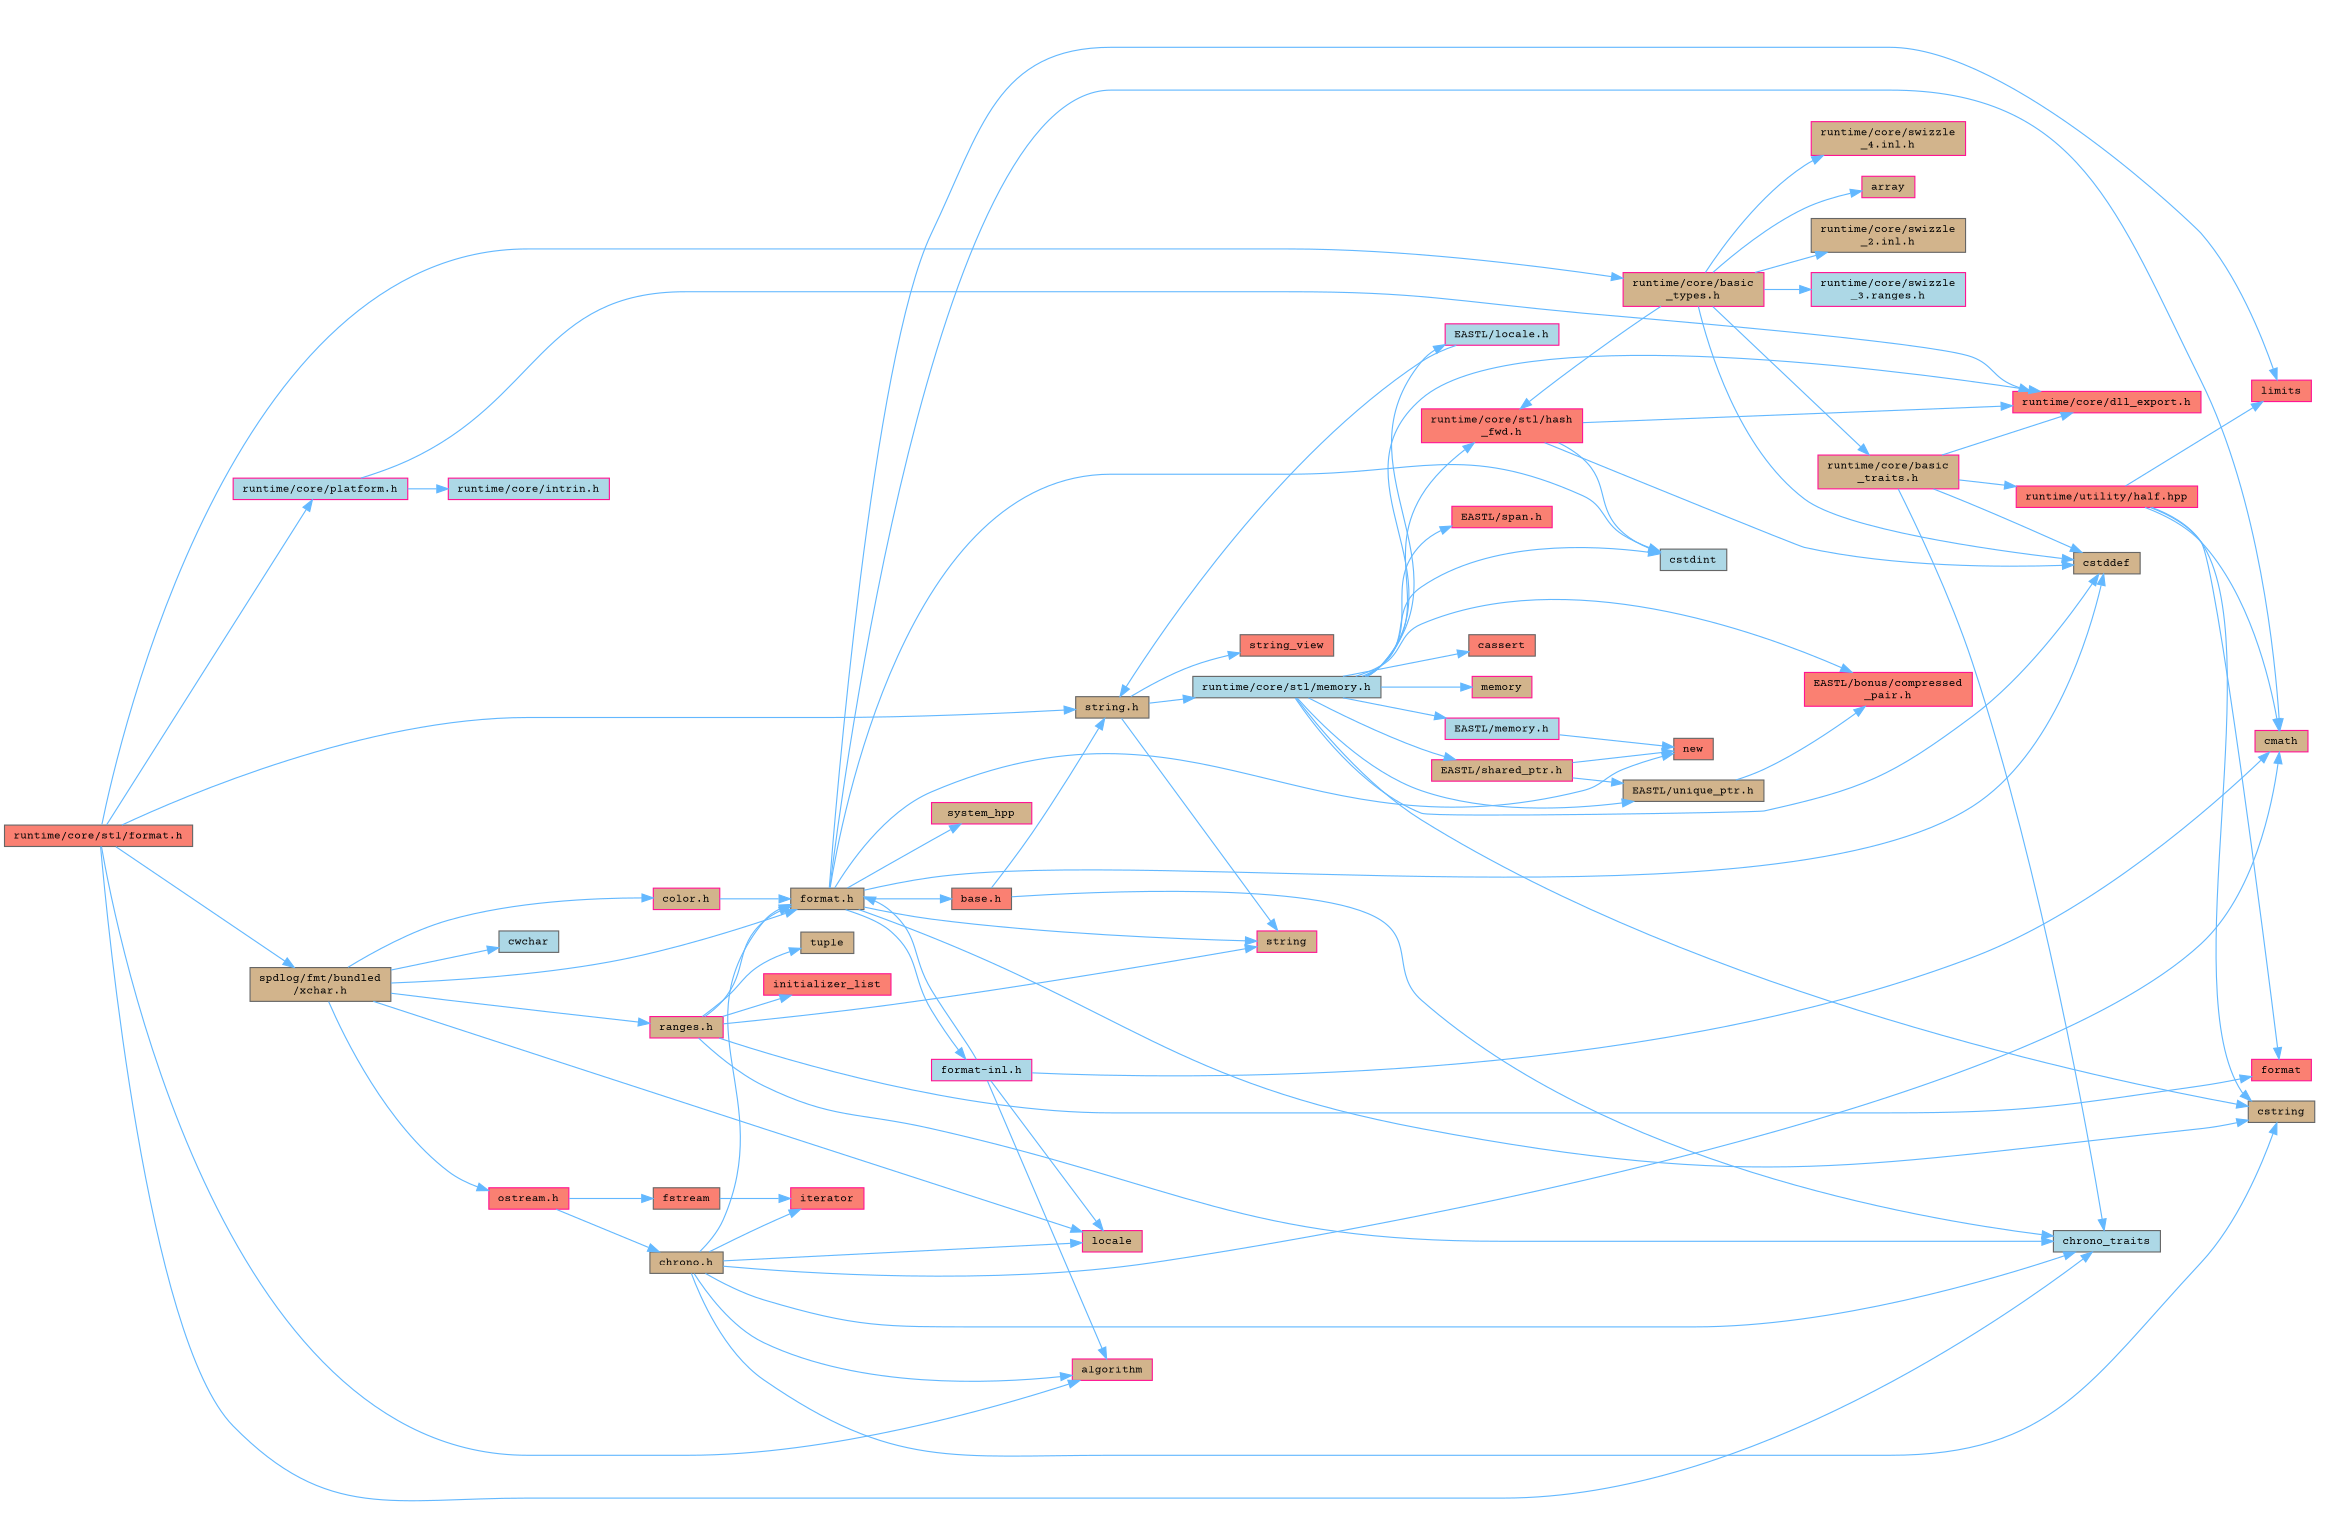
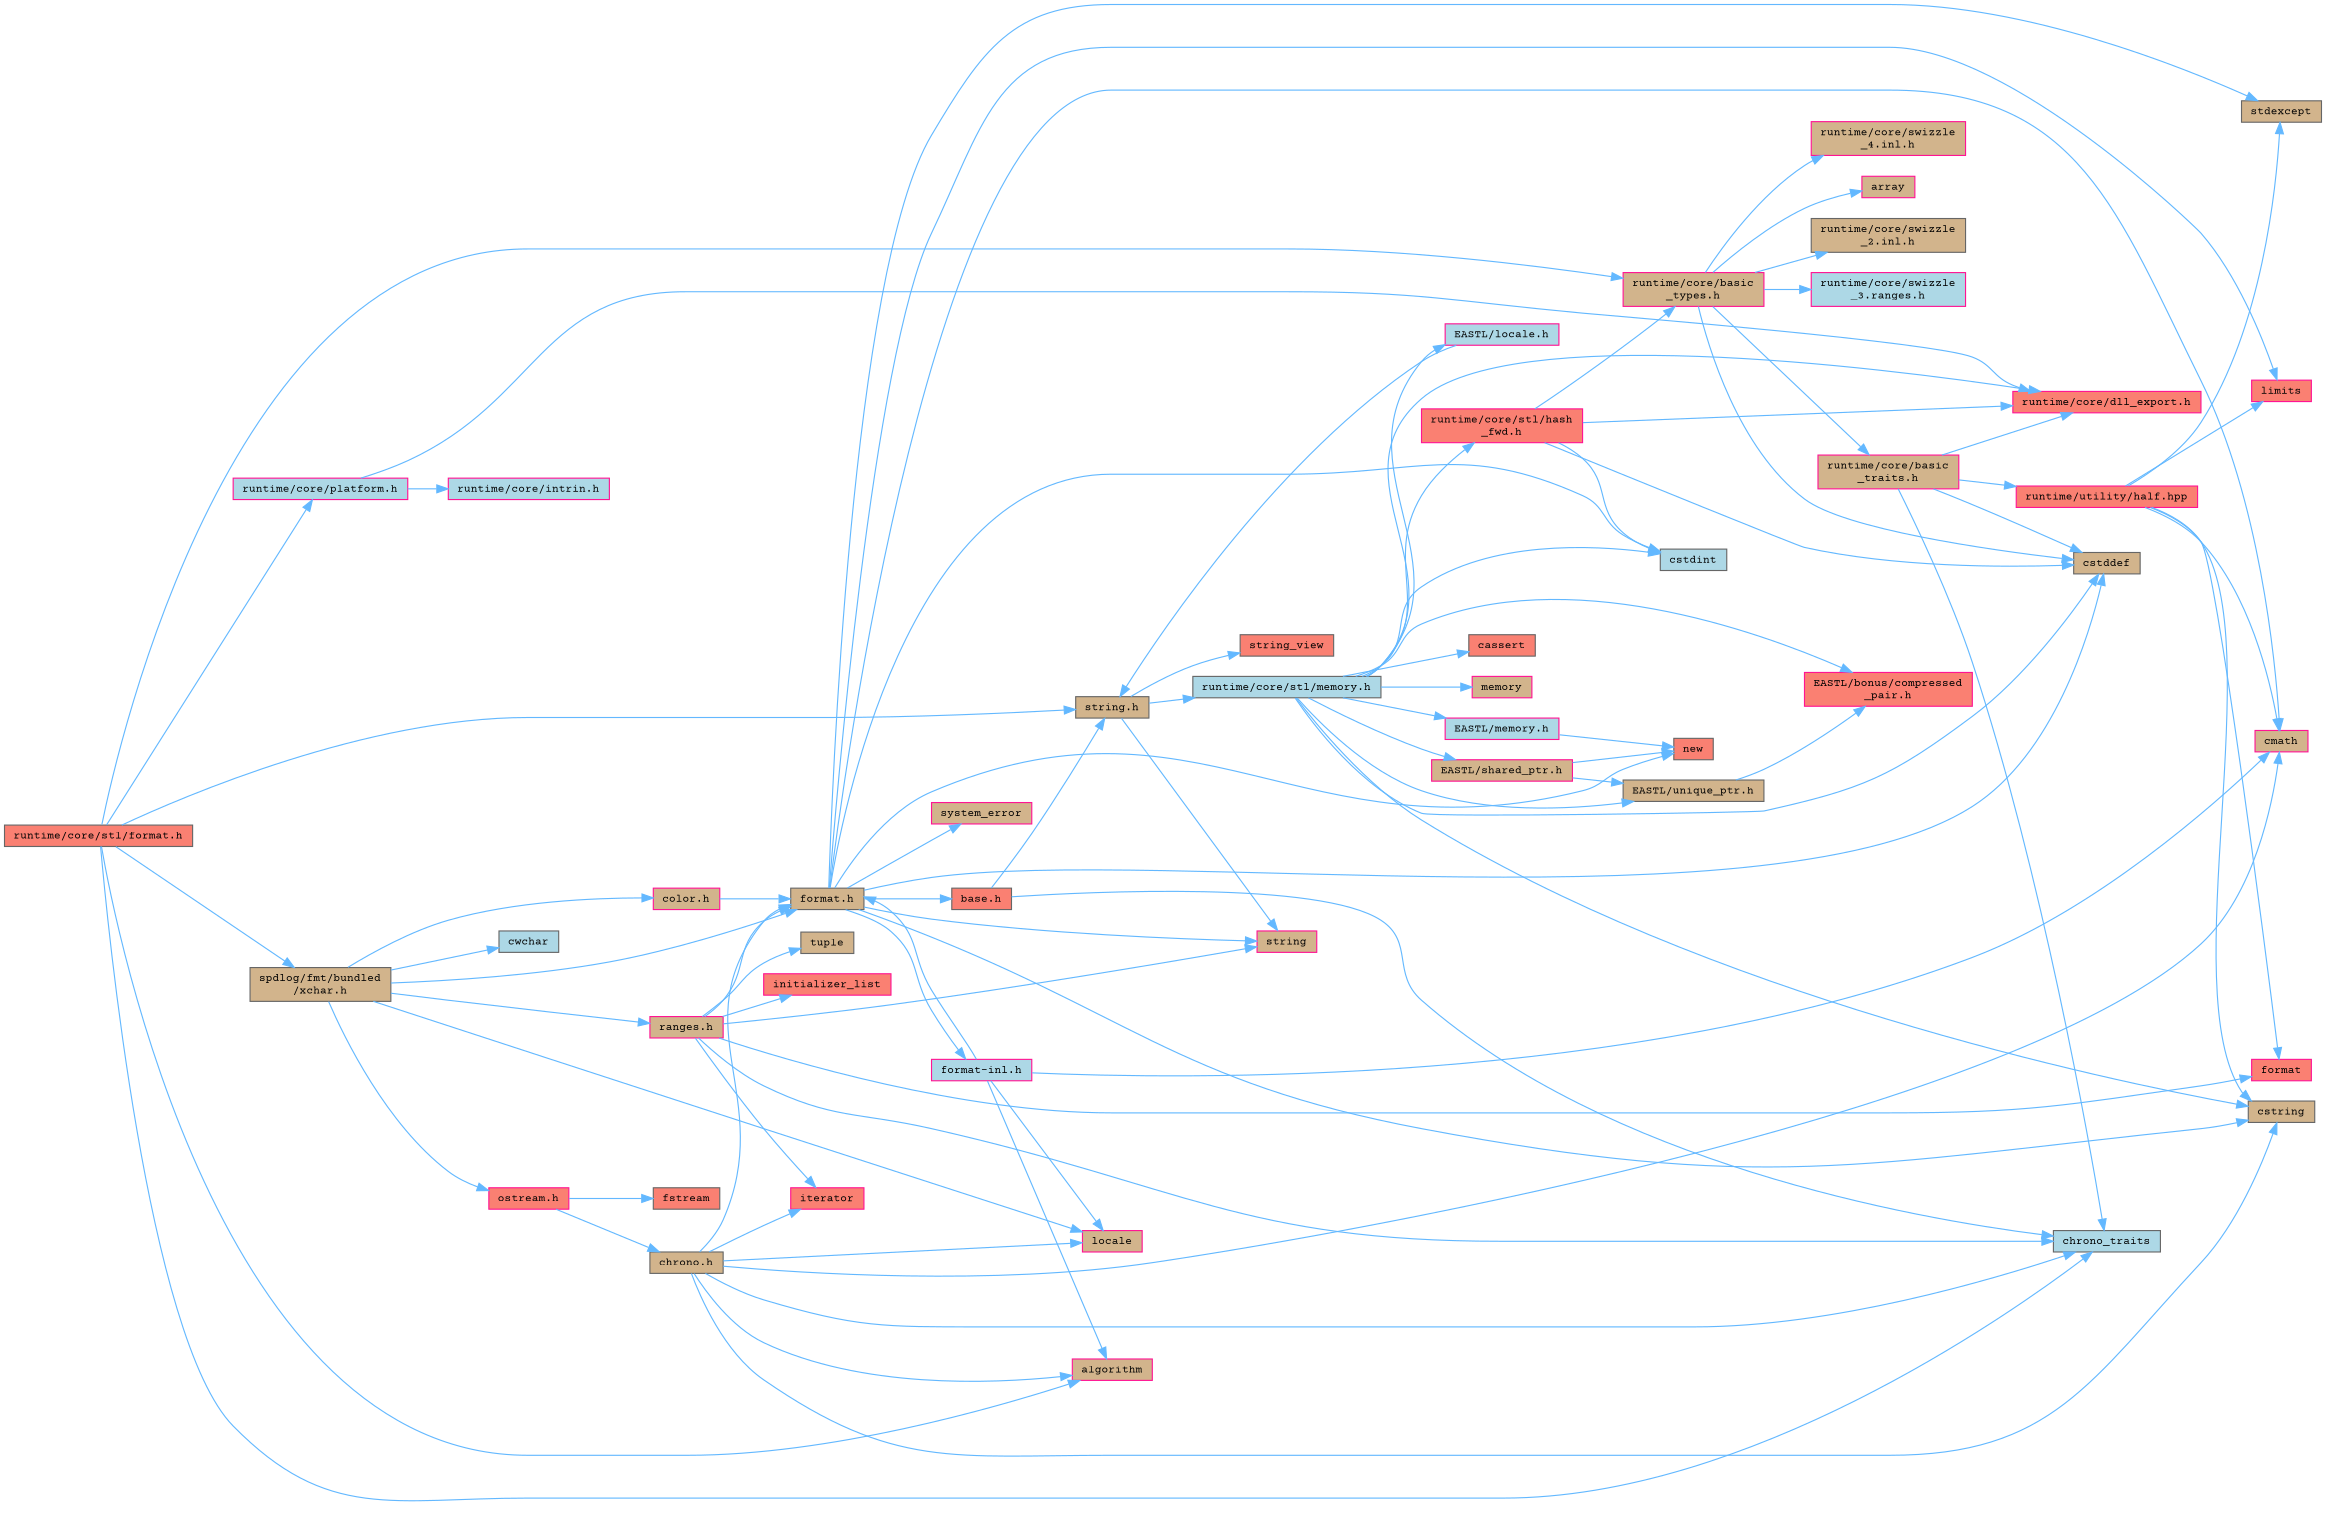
none -> (2282, 112)
(1601, 348) -> (1598, 365)
(1502, 517) -> none
(982, 813) -> (982, 813)
(749, 1198) -> (749, 1110)
